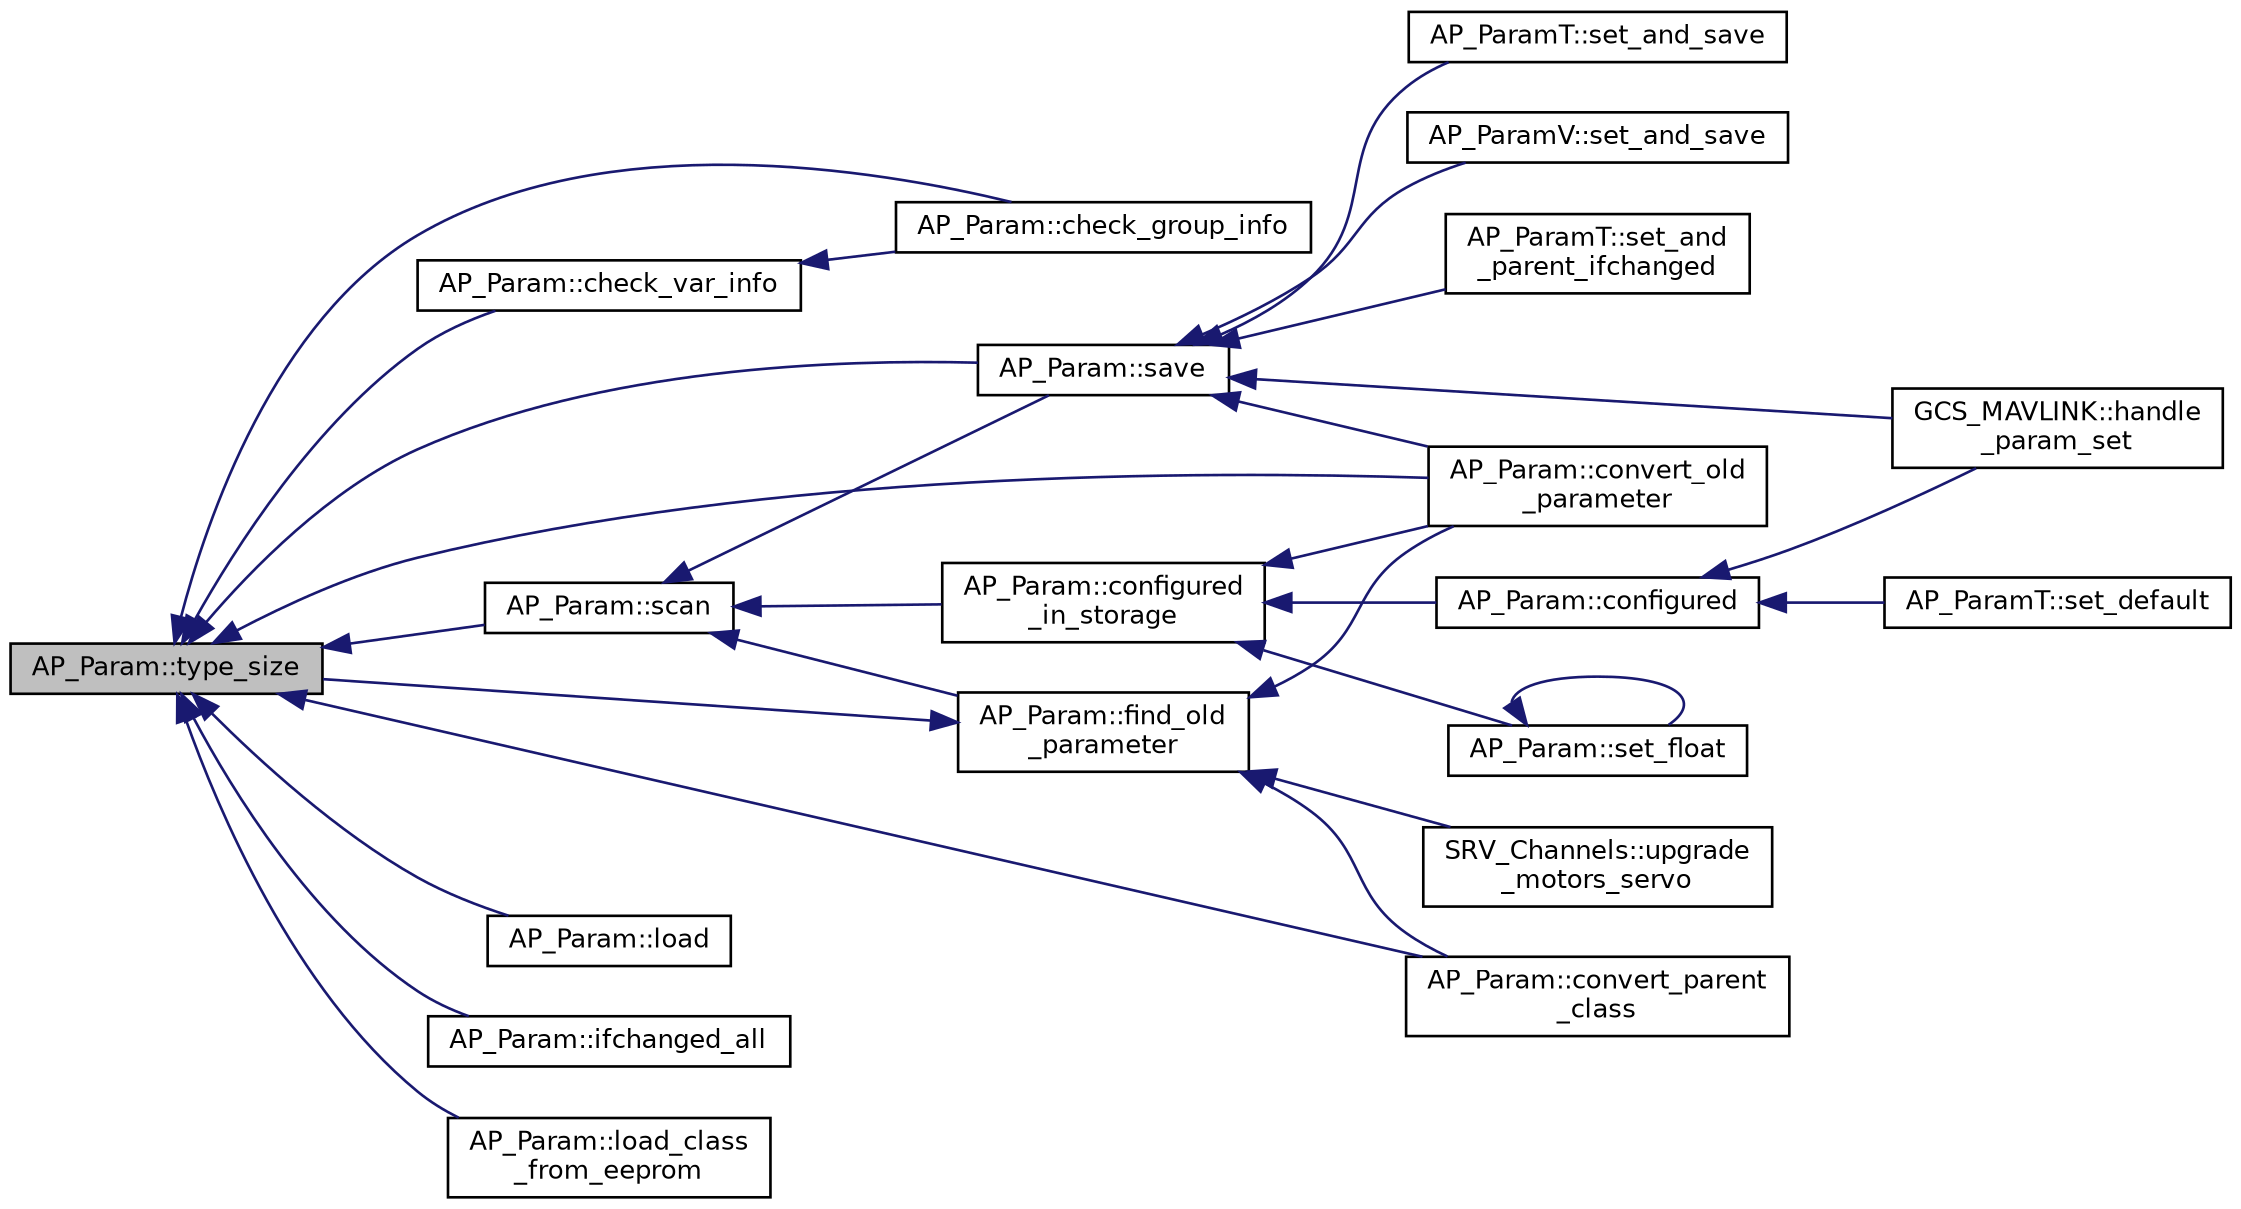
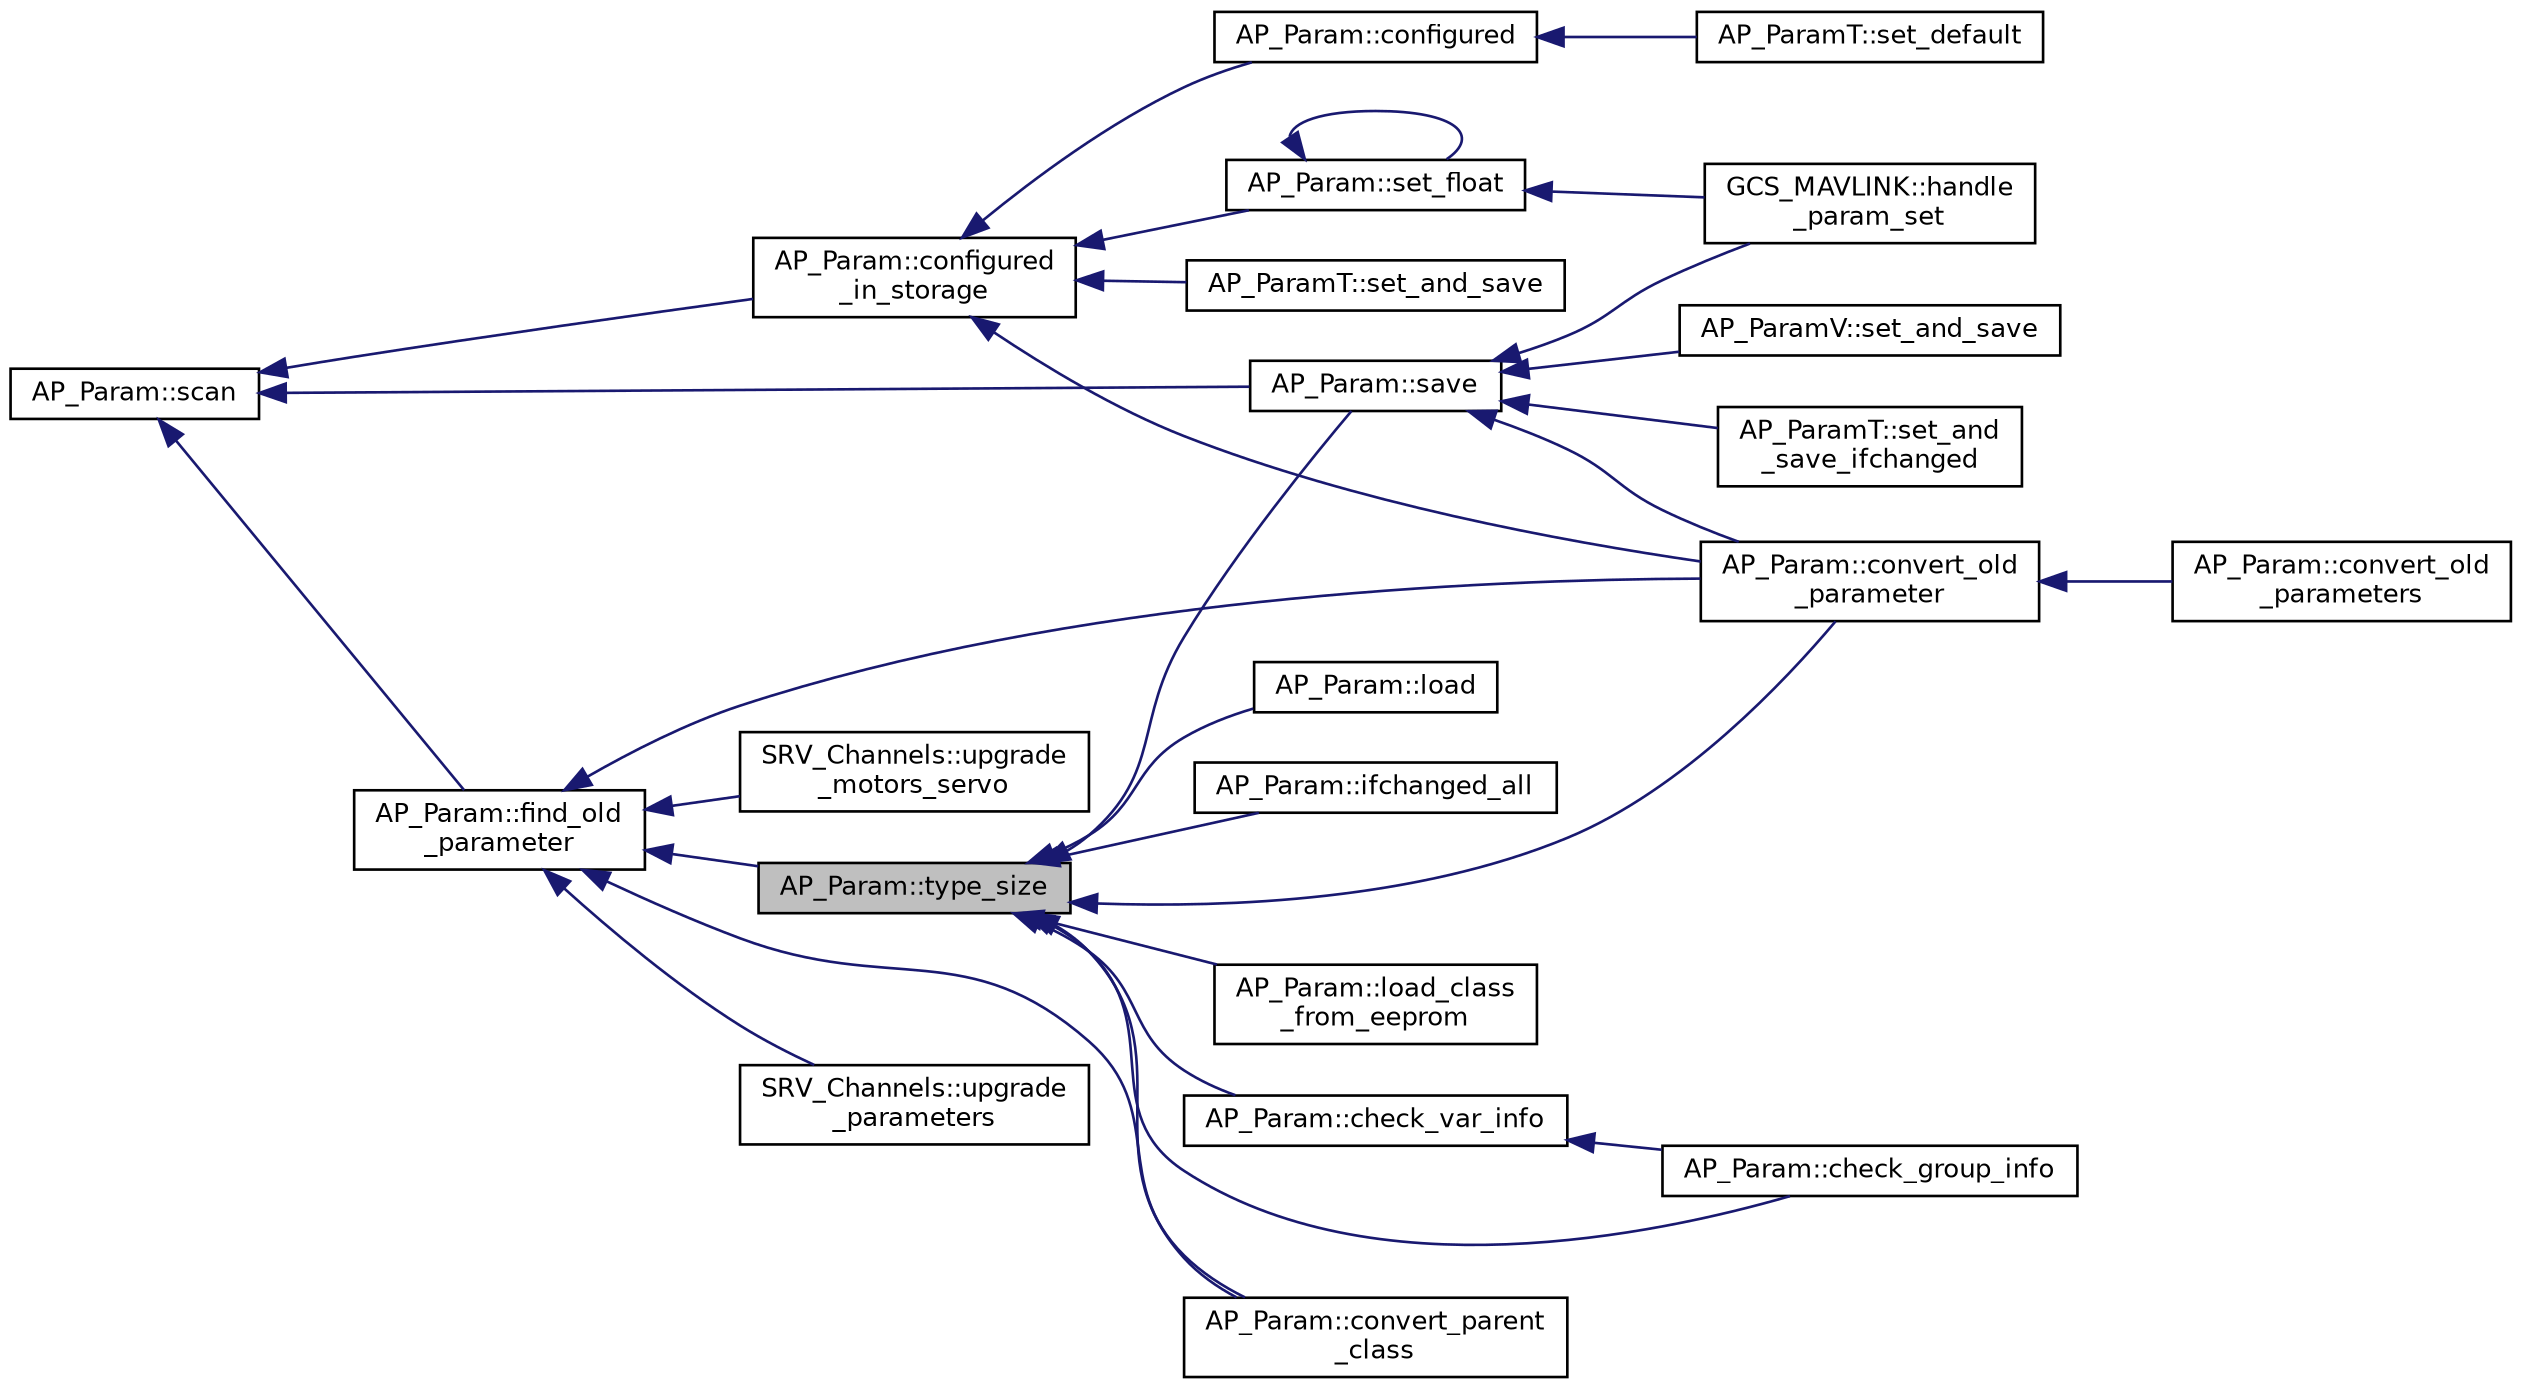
(1350, 209) -> (1145, 281)
(1598, 254) -> (1870, 447)
(1854, 524) -> (1628, 194)
none -> (2342, 581)
(417, 634) -> none
none -> (914, 1105)
